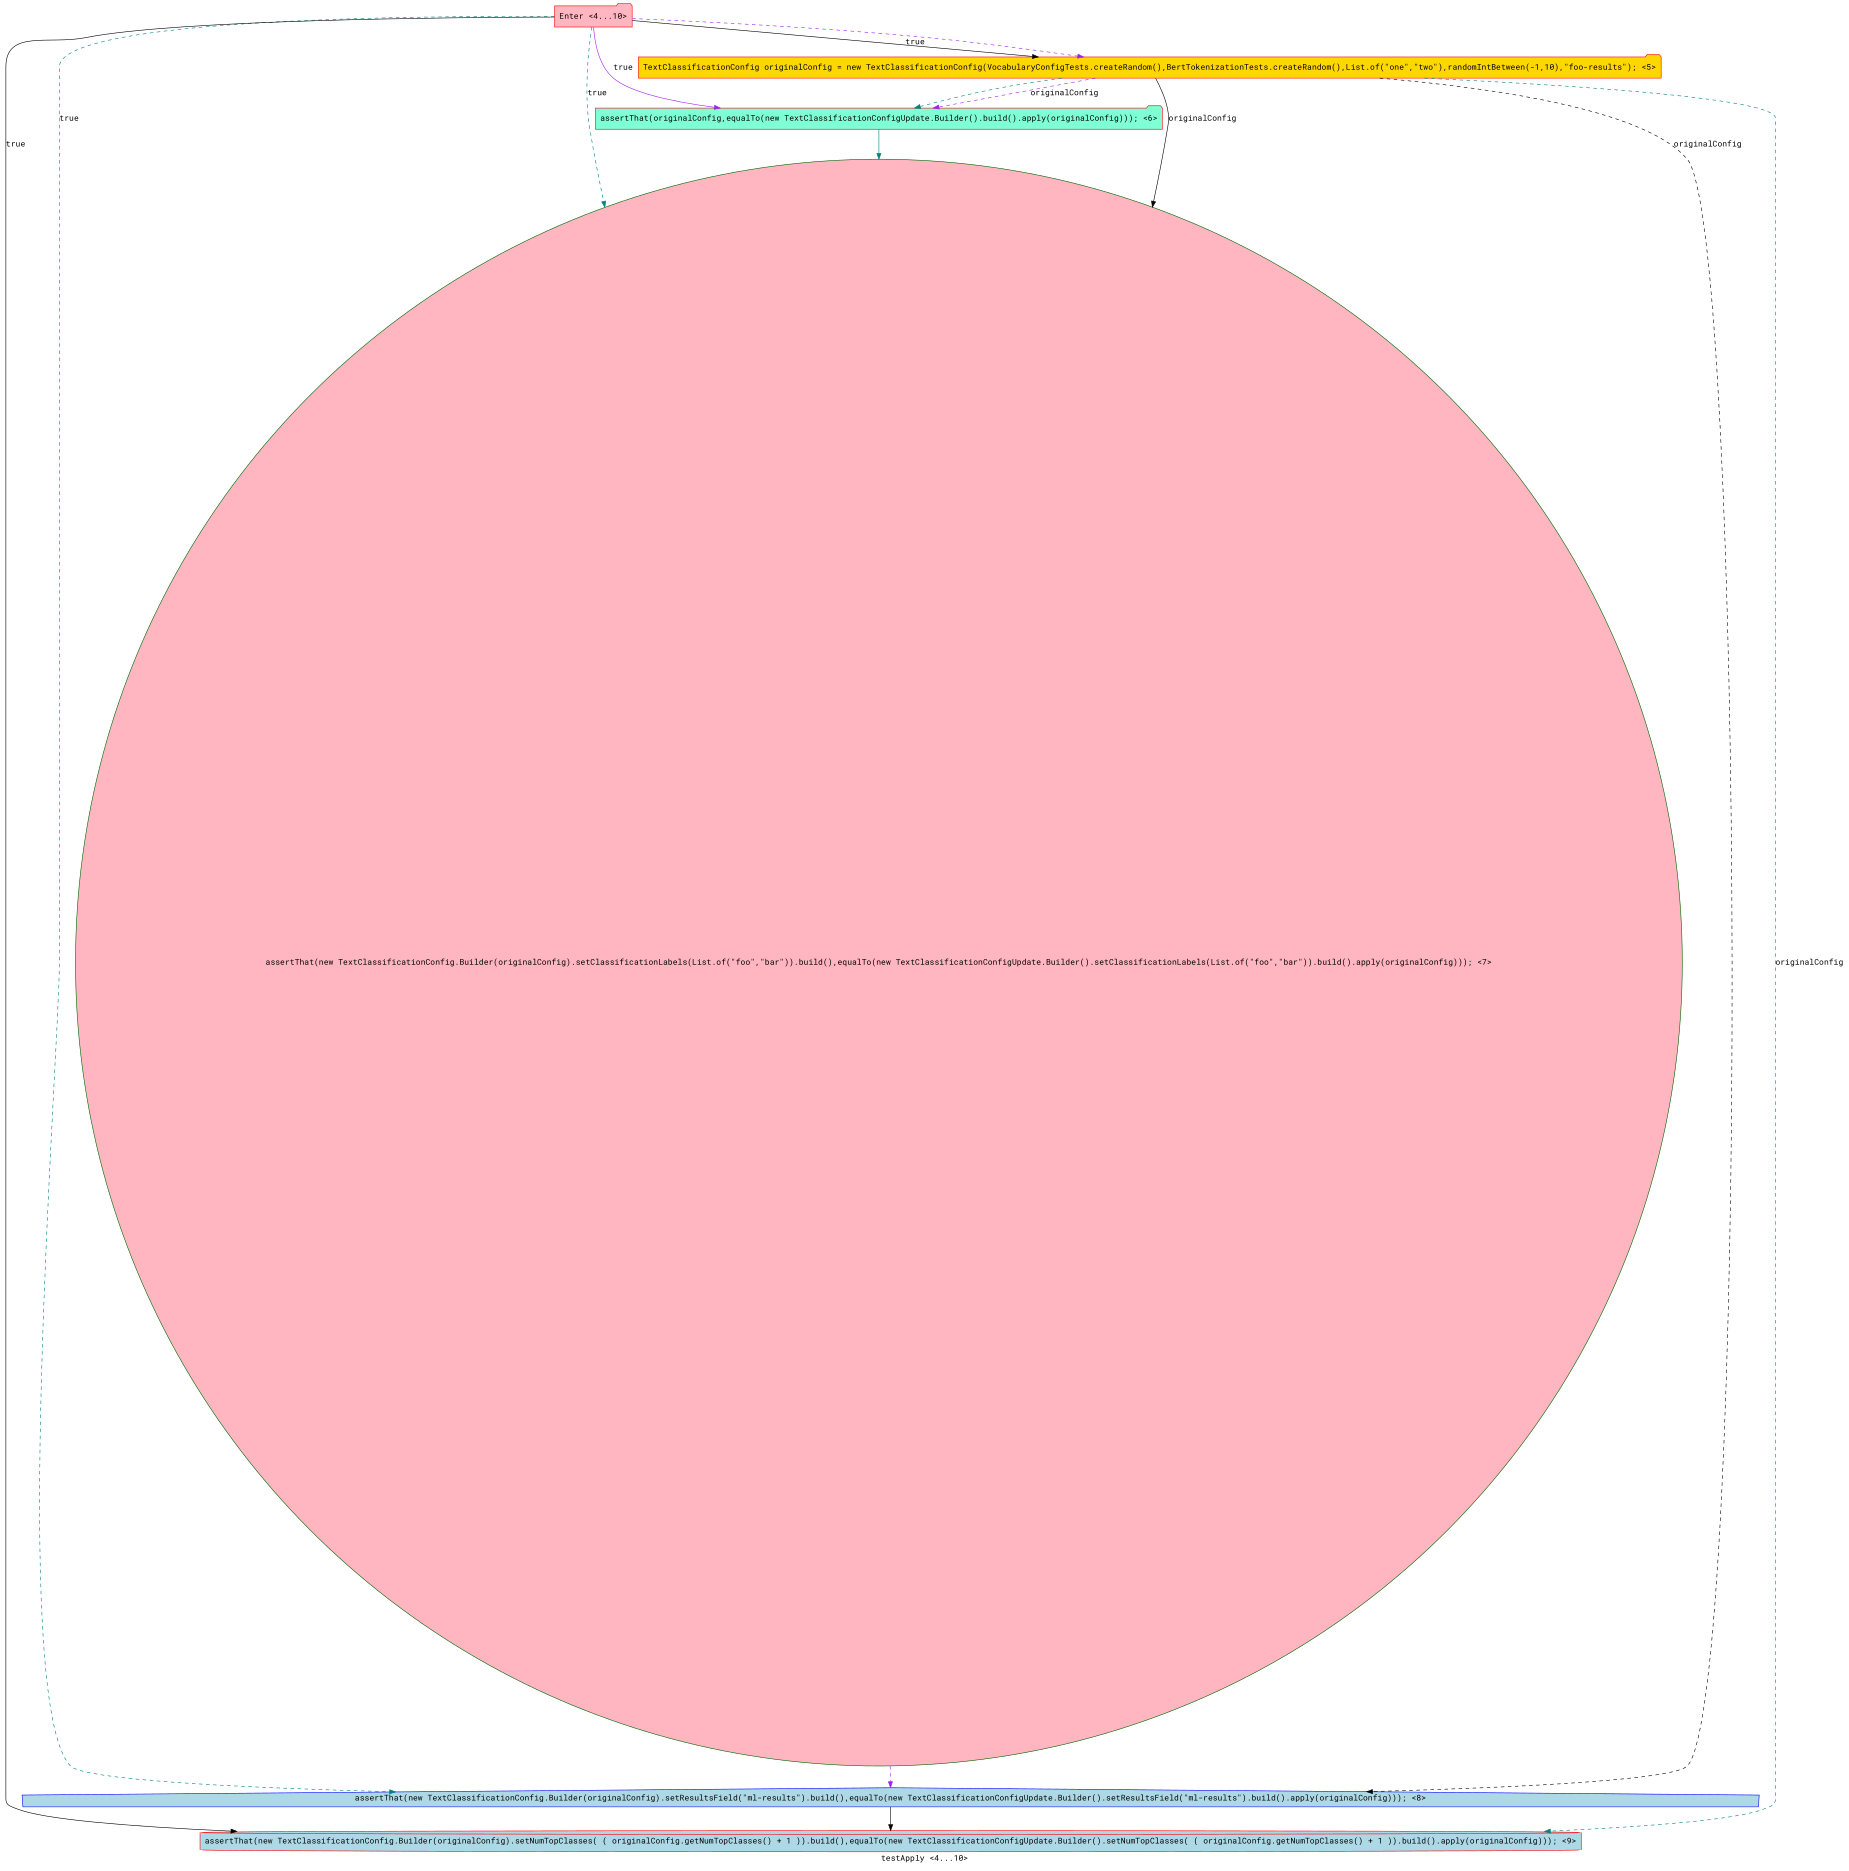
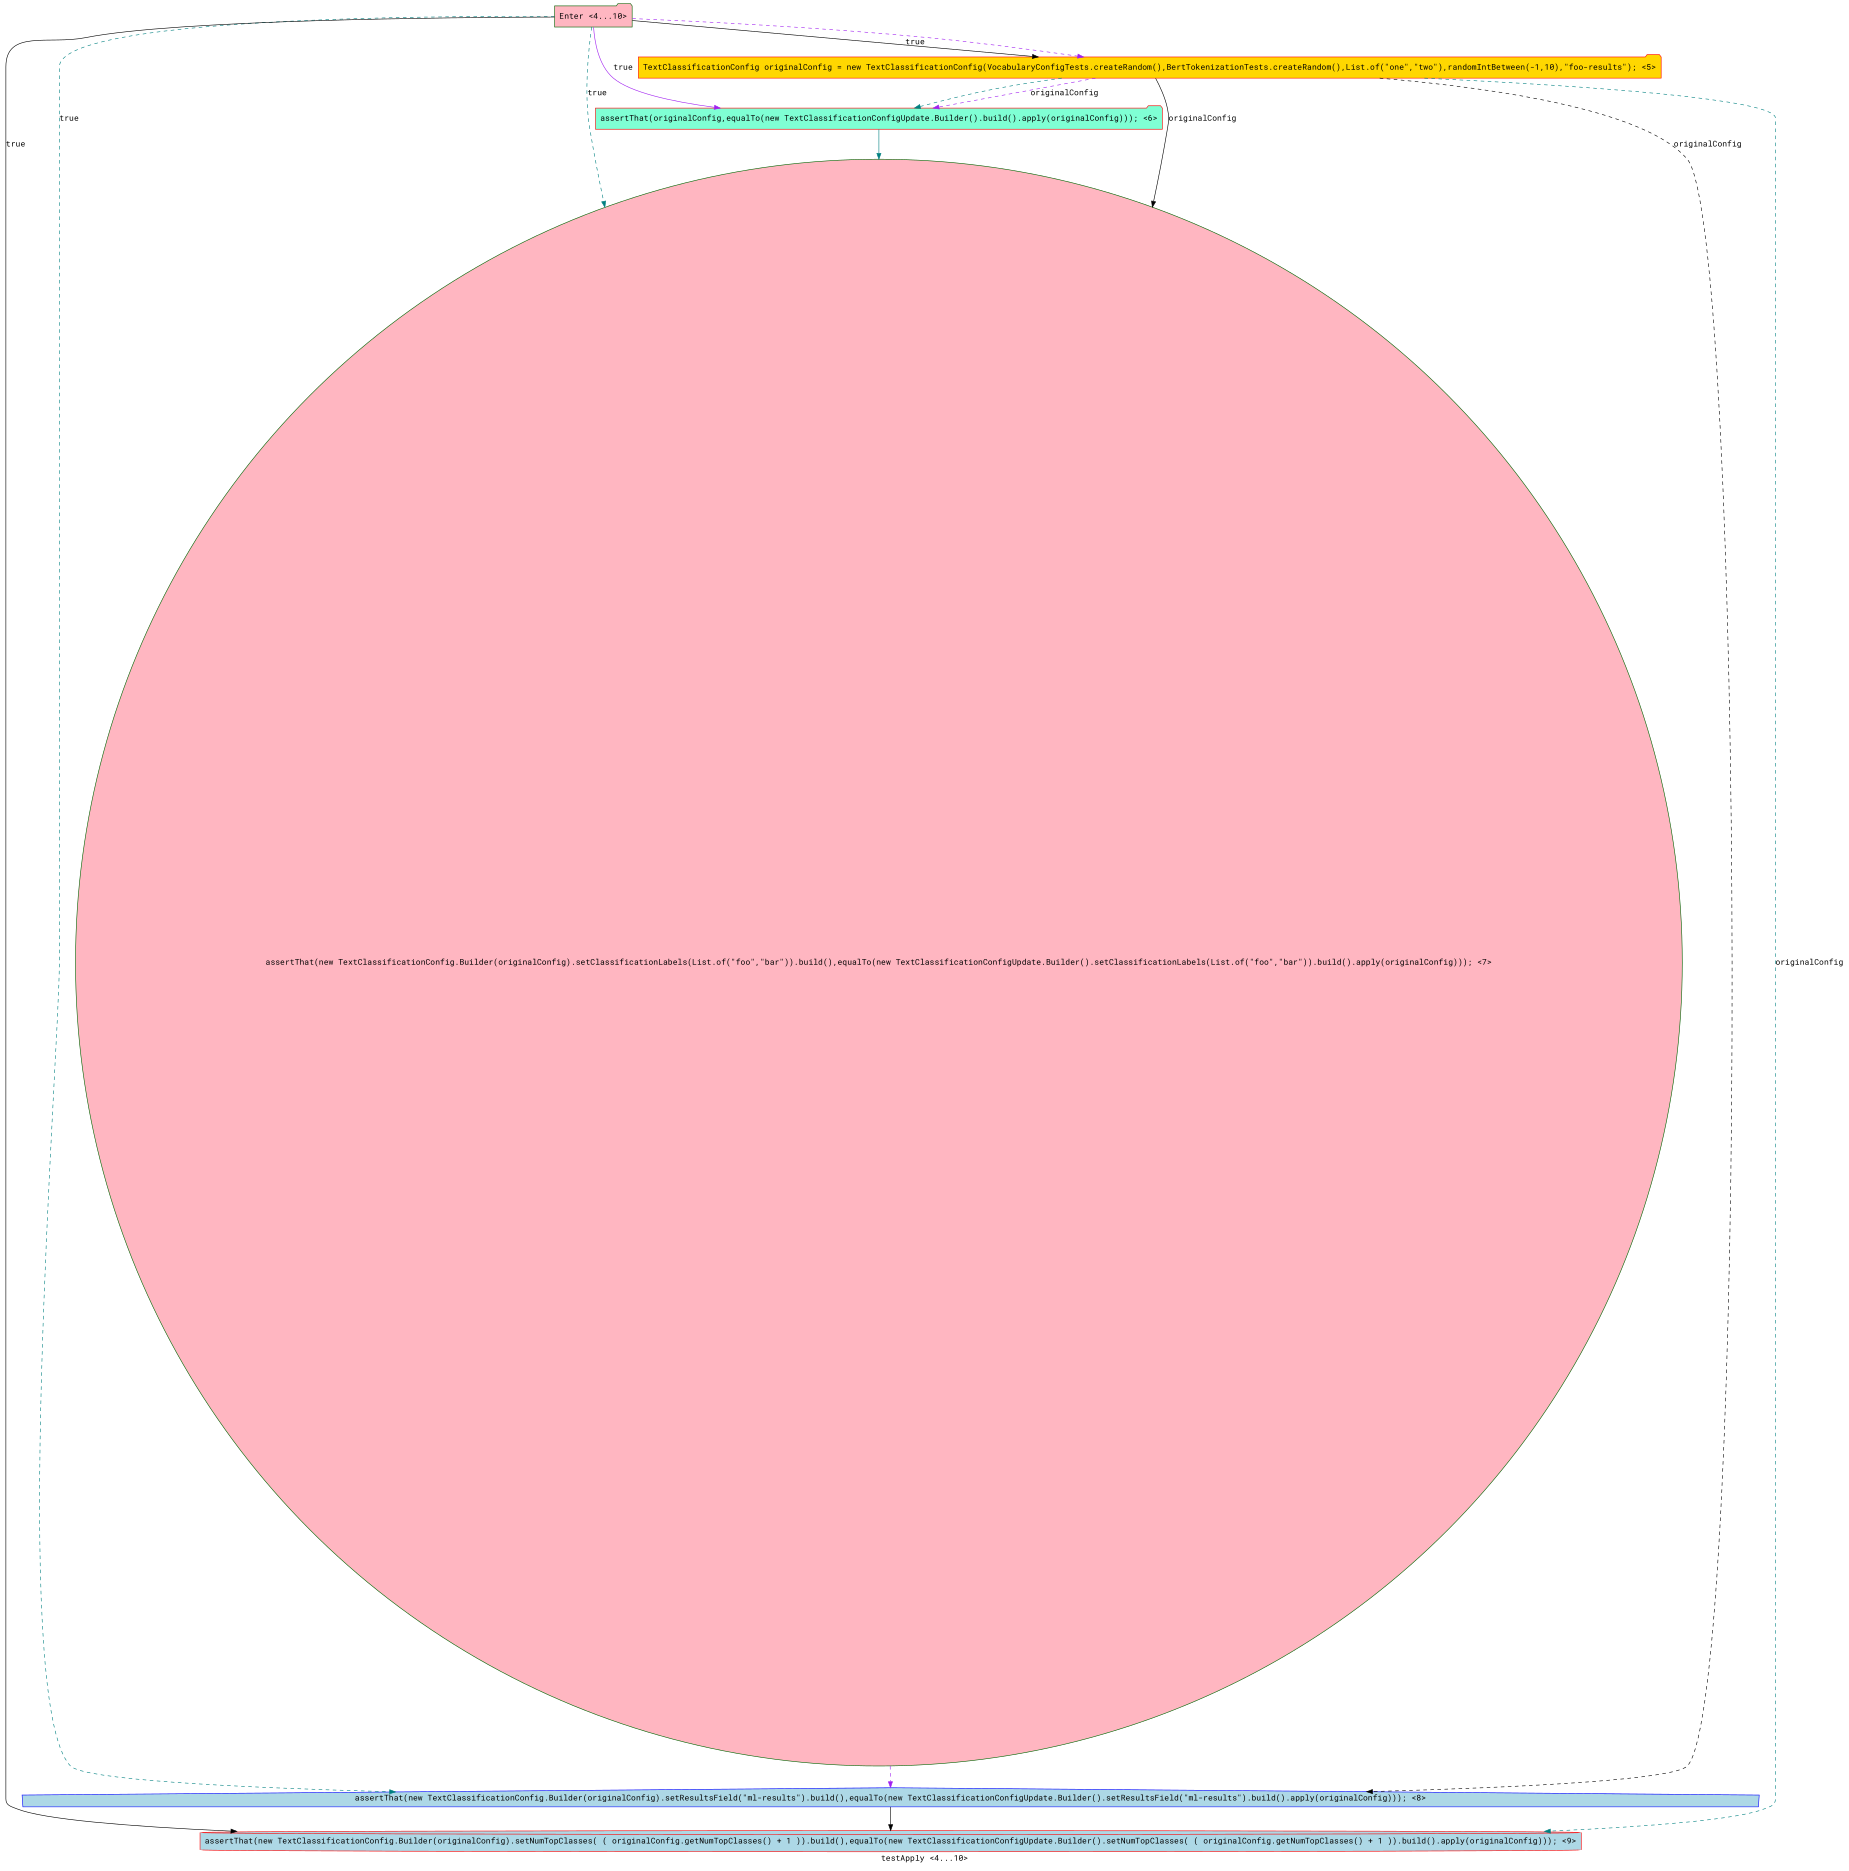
(593, 16) -> (593, 16)
